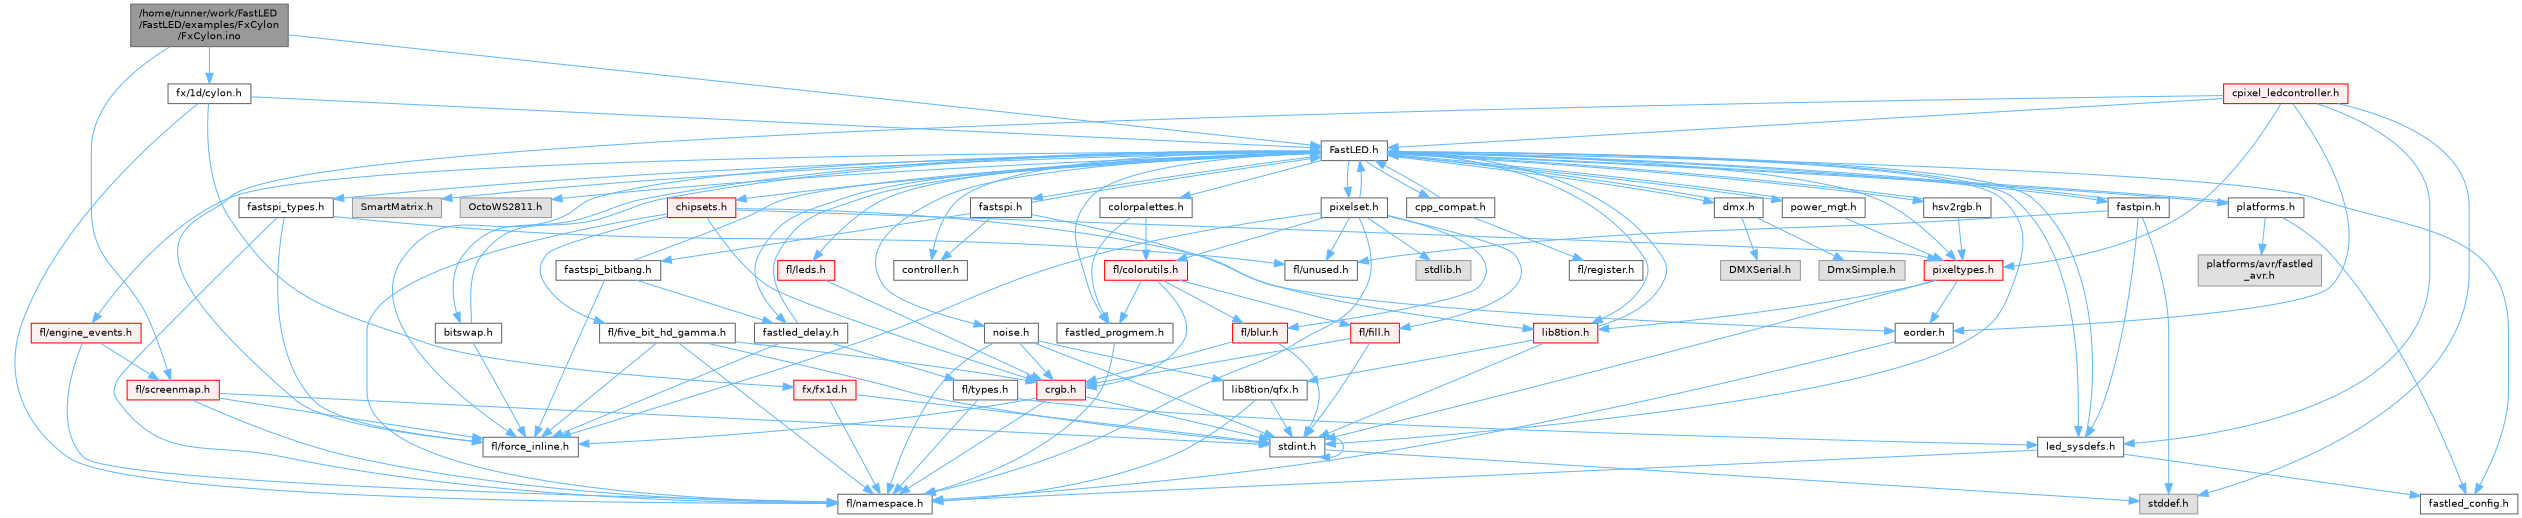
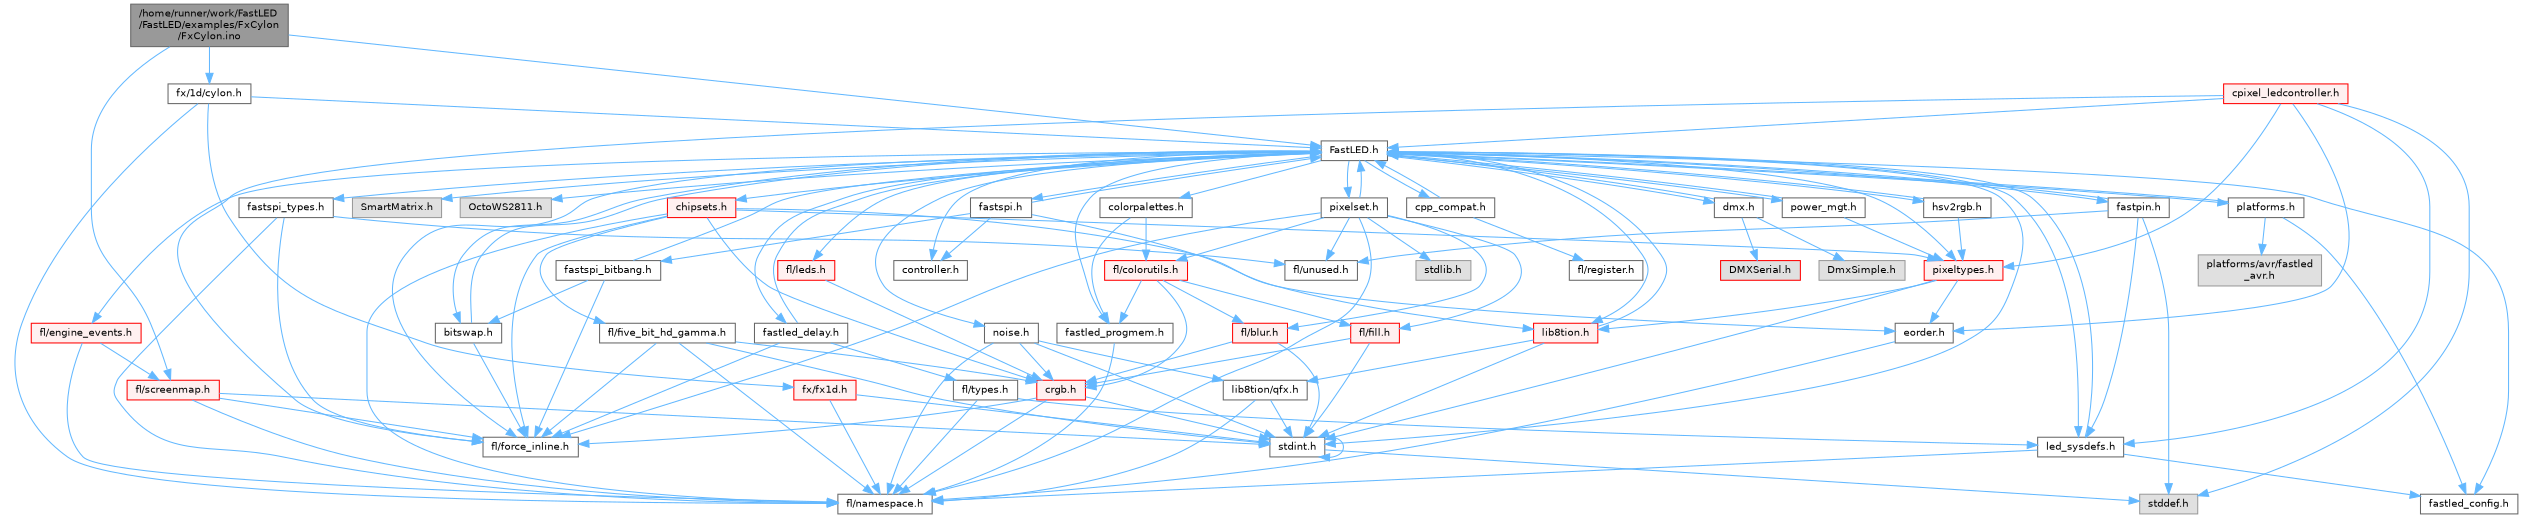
(1760, 270) -> (1760, 270)
none -> (526, 273)
(700, 300) -> (543, 300)
